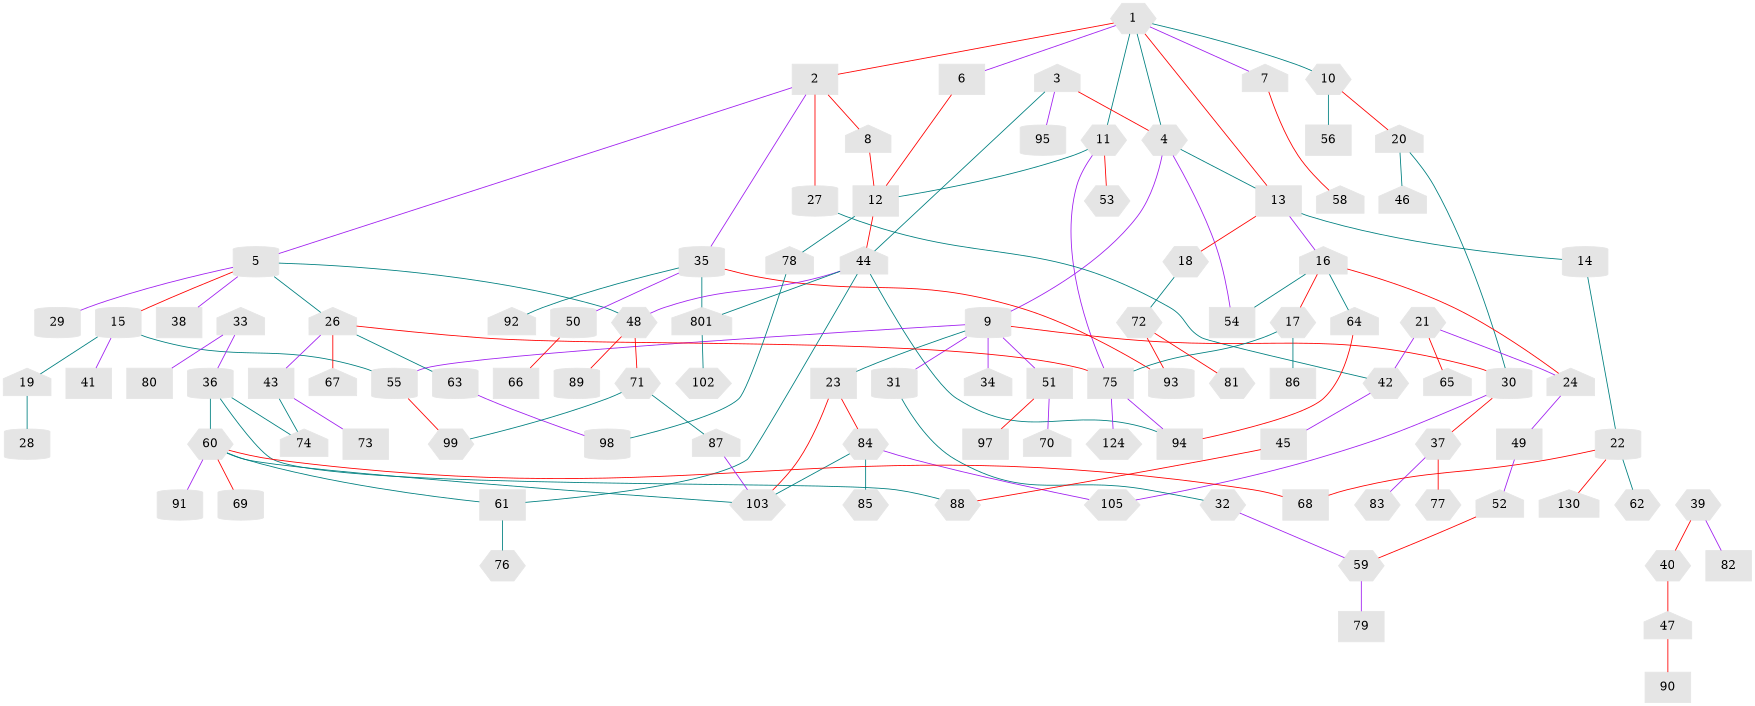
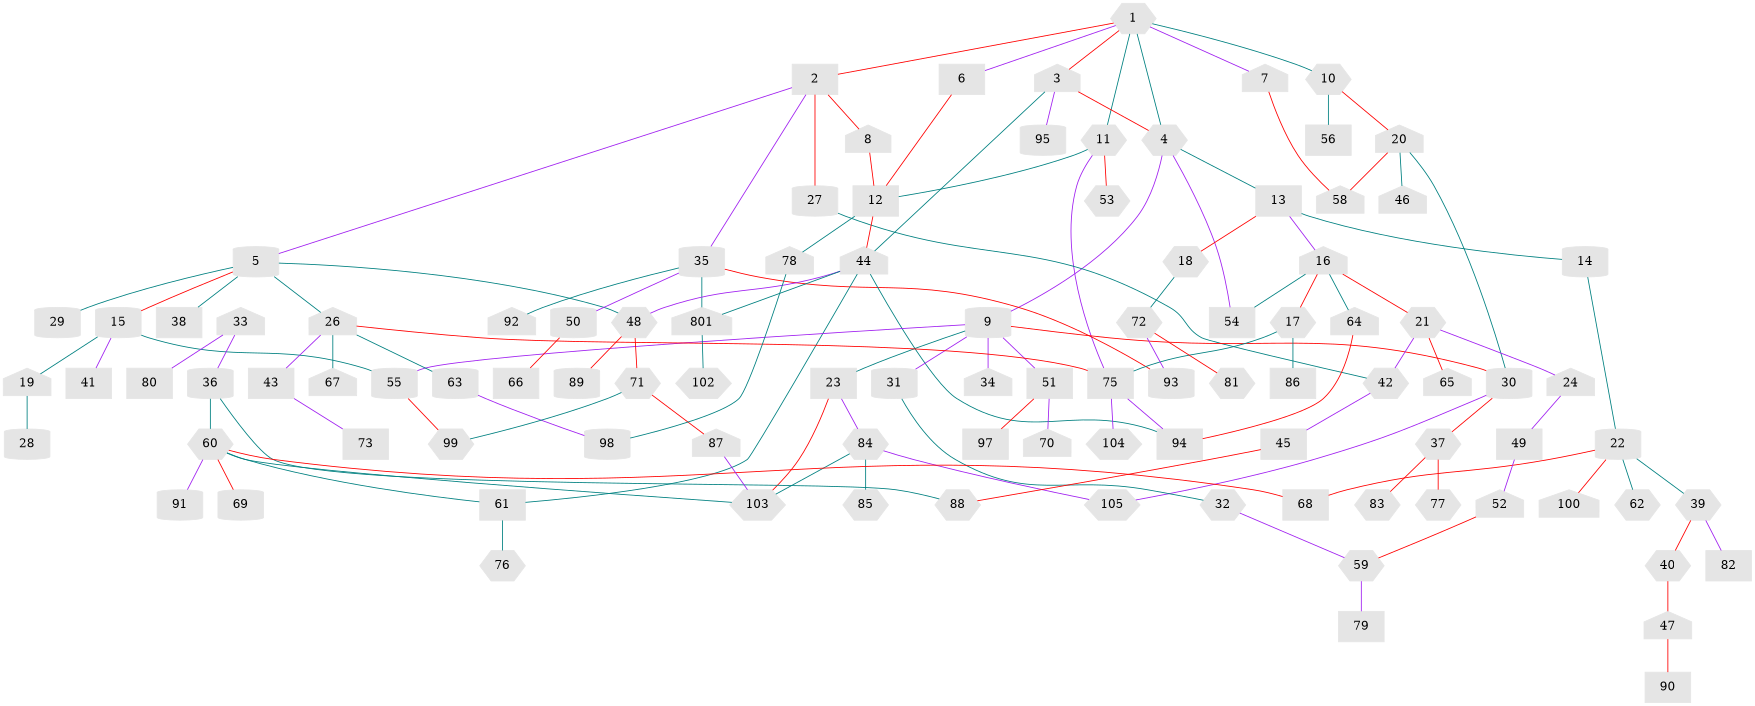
(1206, 110) -> (1094, 50)
none -> (1369, 171)
(156, 286) -> (156, 286)
(218, 292) -> (218, 292)
(1459, 310) -> (1375, 293)
(333, 352) -> (333, 352)
(1155, 353) -> (1155, 353)
(850, 414) -> (850, 414)
(678, 415) -> (678, 415)
(304, 444) -> none
(1114, 444) -> (1114, 444)
(1411, 471) -> (1411, 471)
none -> (1660, 476)
(1569, 505) -> (1569, 505)
